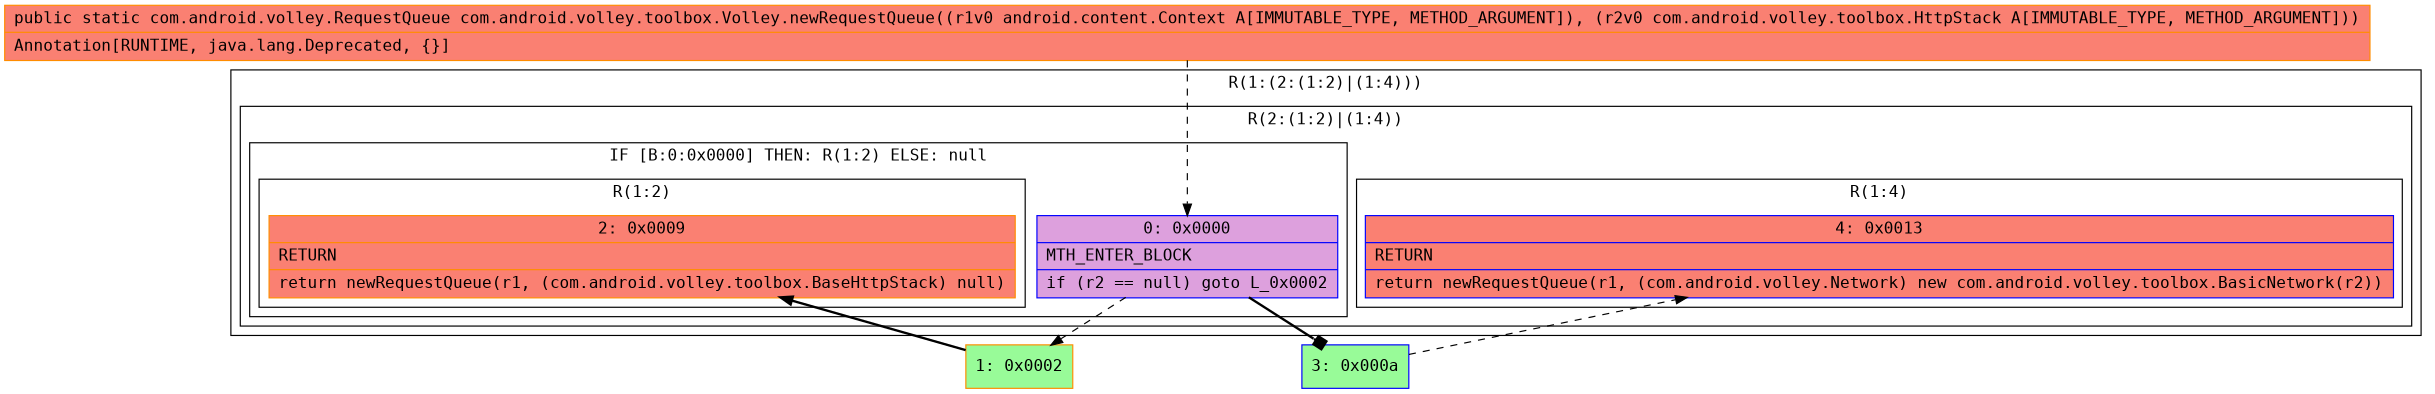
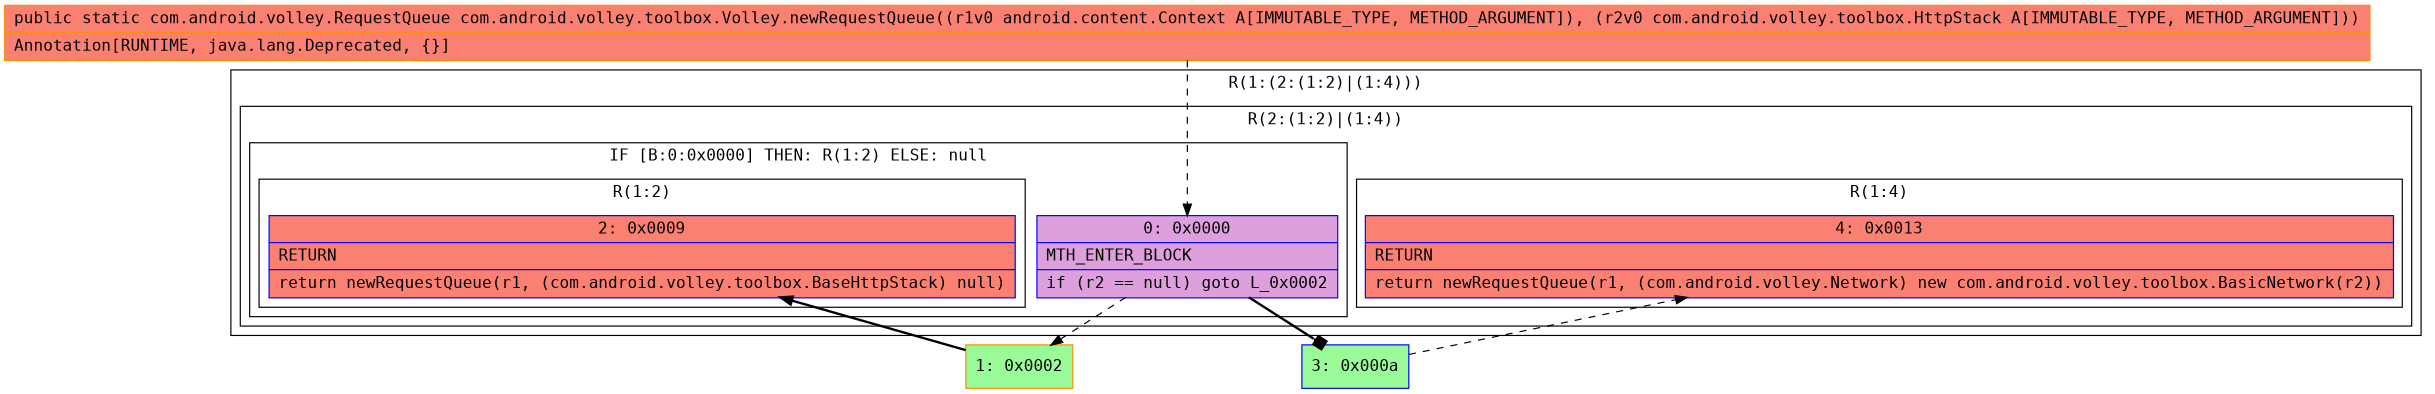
(642, 257) -> (642, 257)
